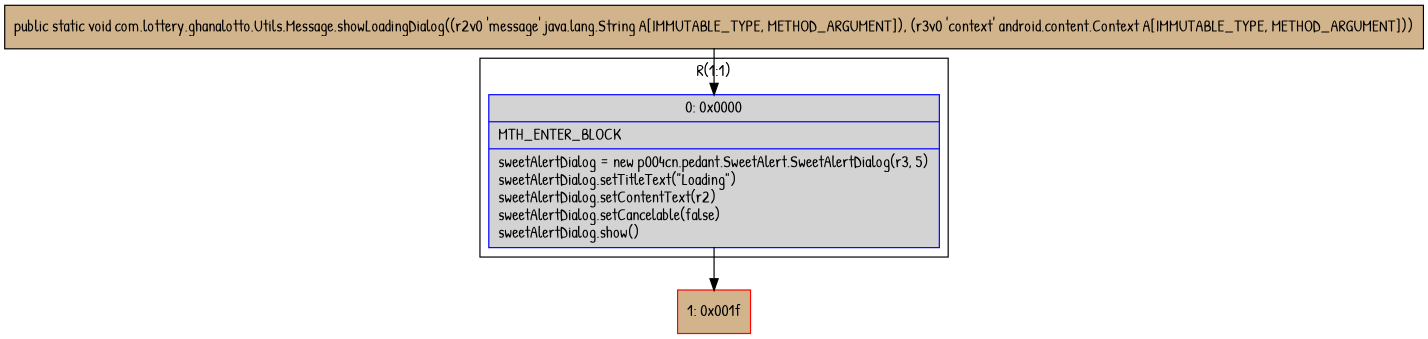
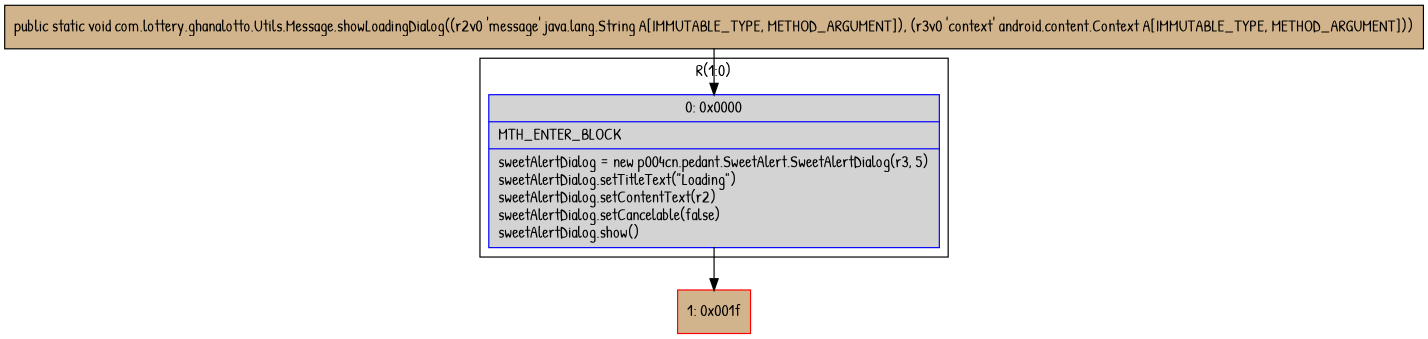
(714, 72) -> (714, 72)
